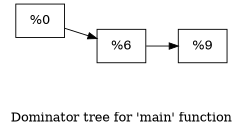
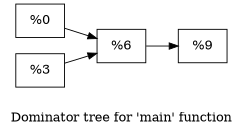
none -> (40, 70)
